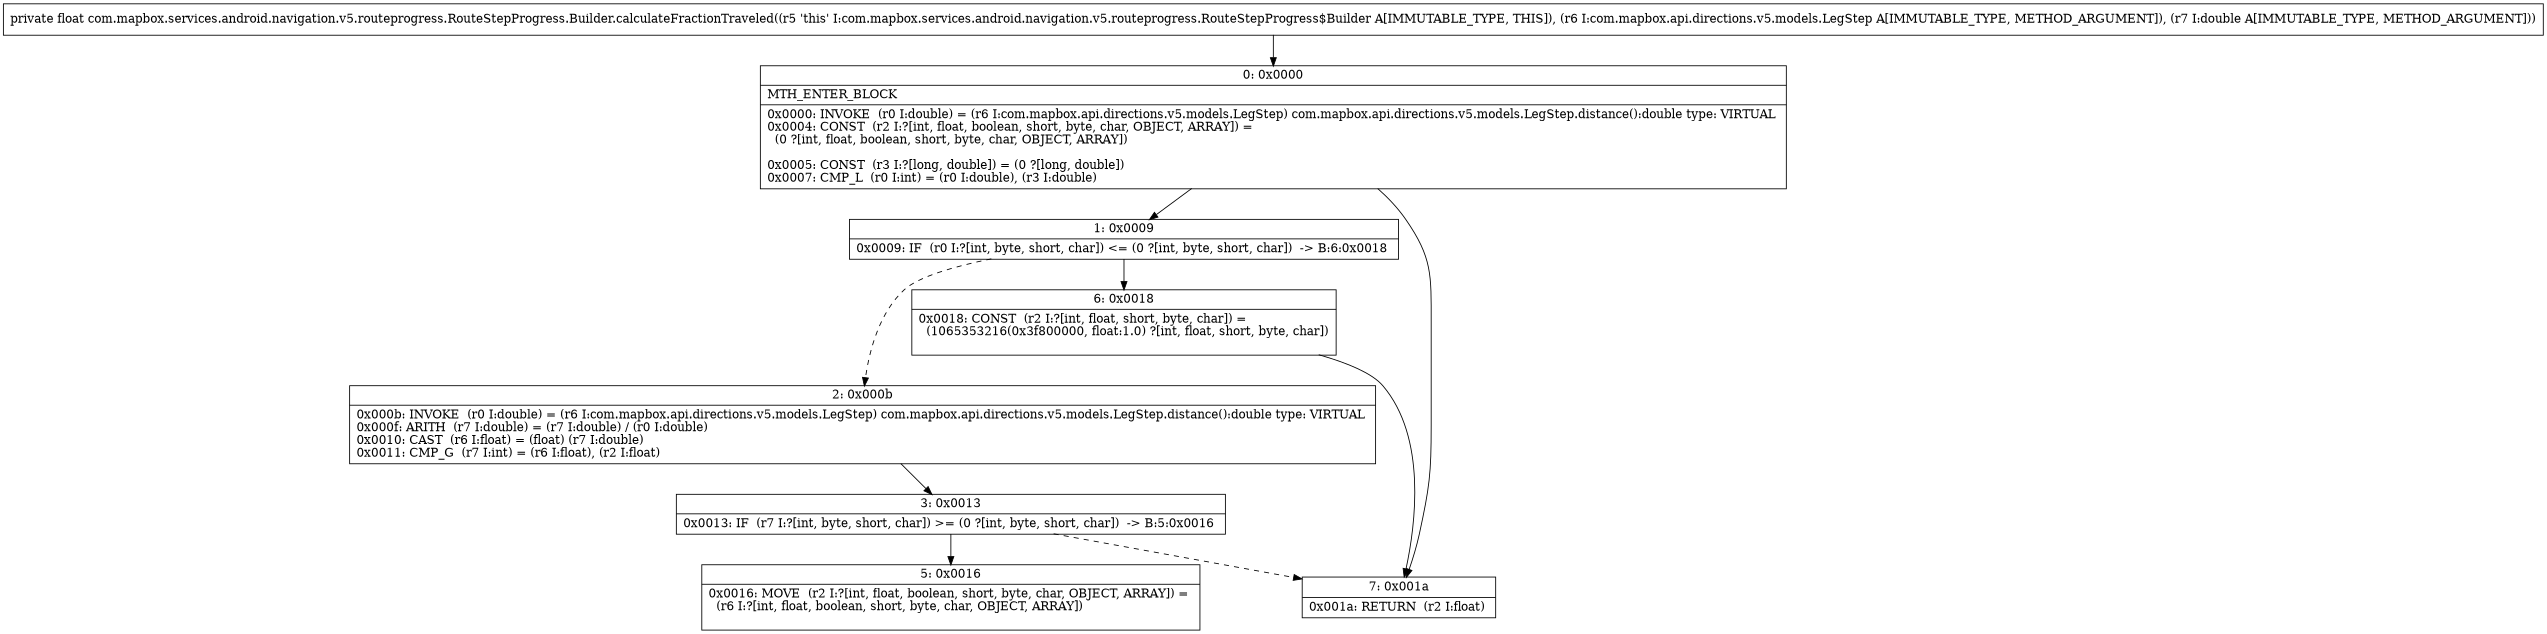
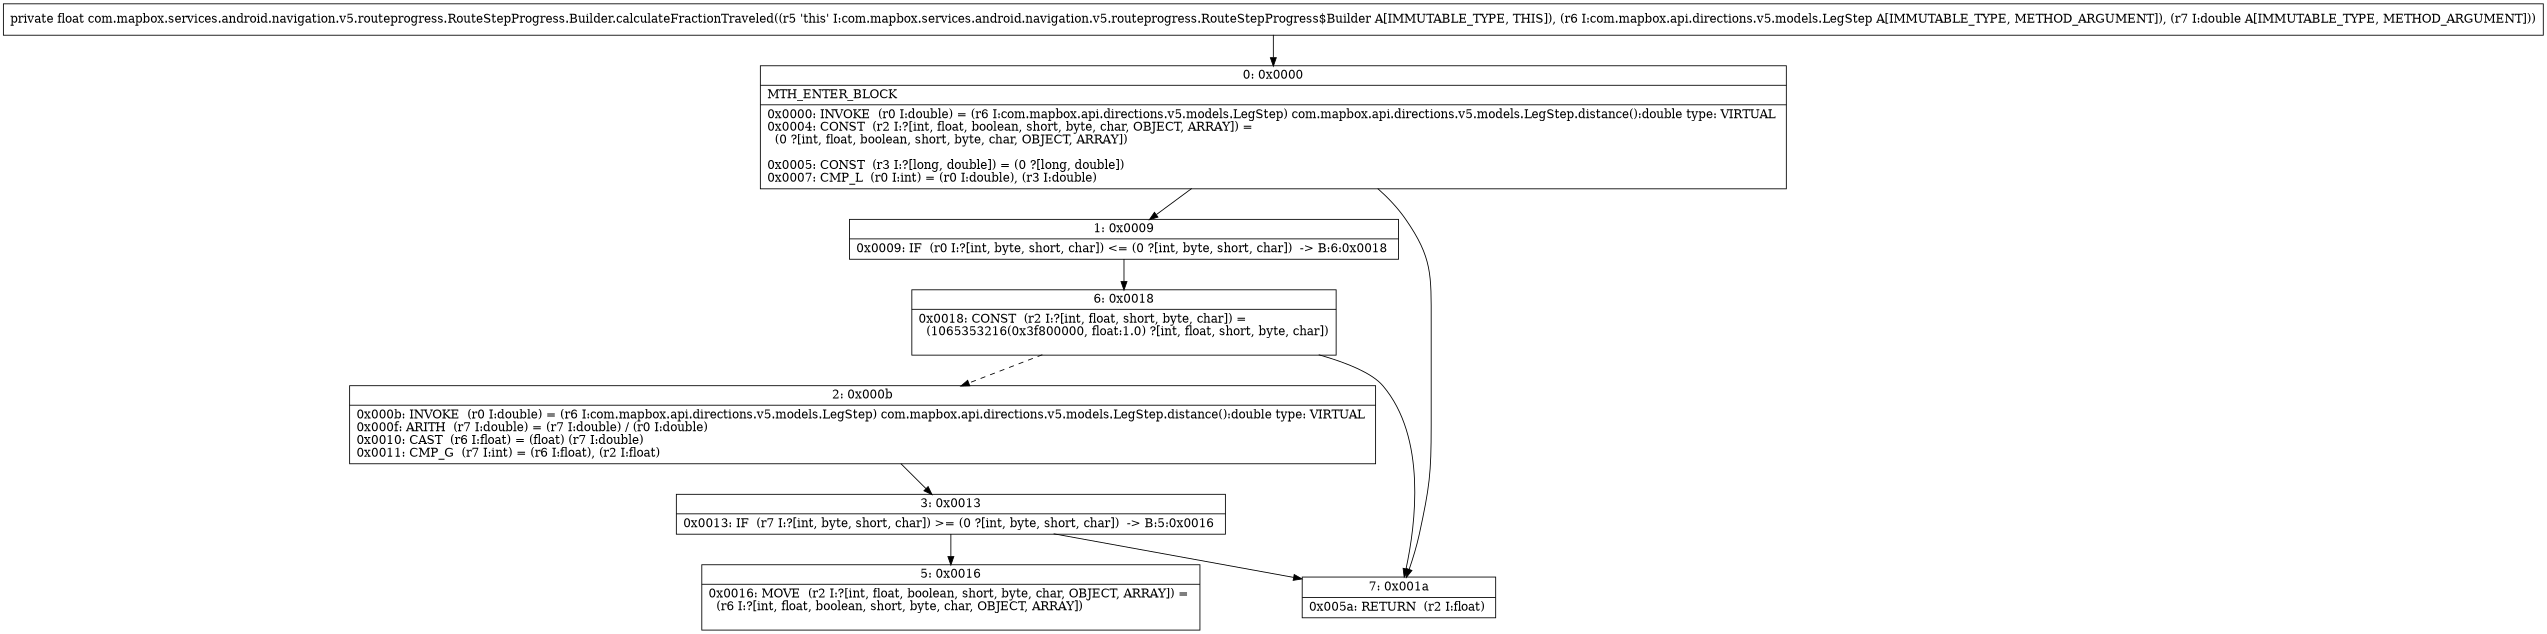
(903, 291) -> (1006, 369)
(1174, 556) -> (1174, 556)
(1399, 607) -> (1399, 607)
